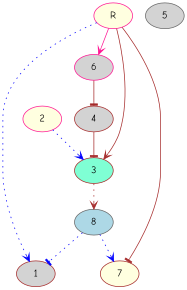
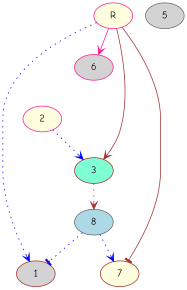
(94, 119) -> none
